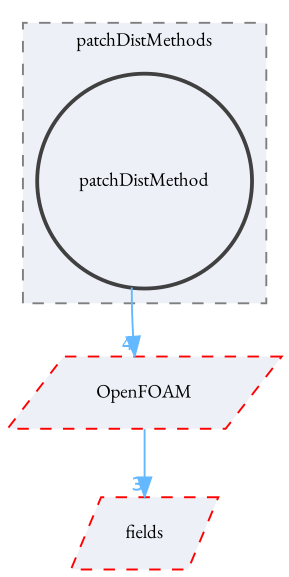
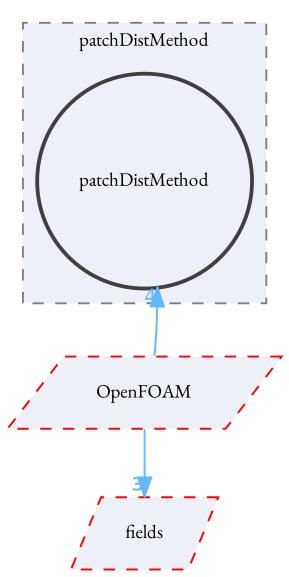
(145, 41) -> (145, 41)
(132, 316) -> (156, 331)
